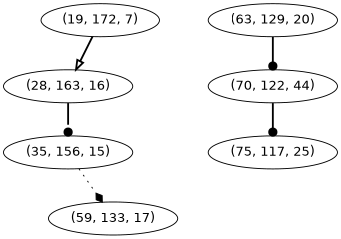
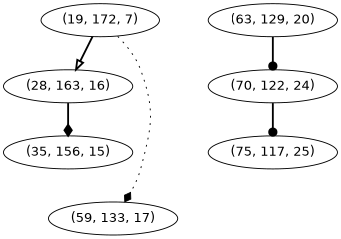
(273, 86) -> (273, 86)
(68, 114) -> (68, 114)
(87, 181) -> (150, 112)
